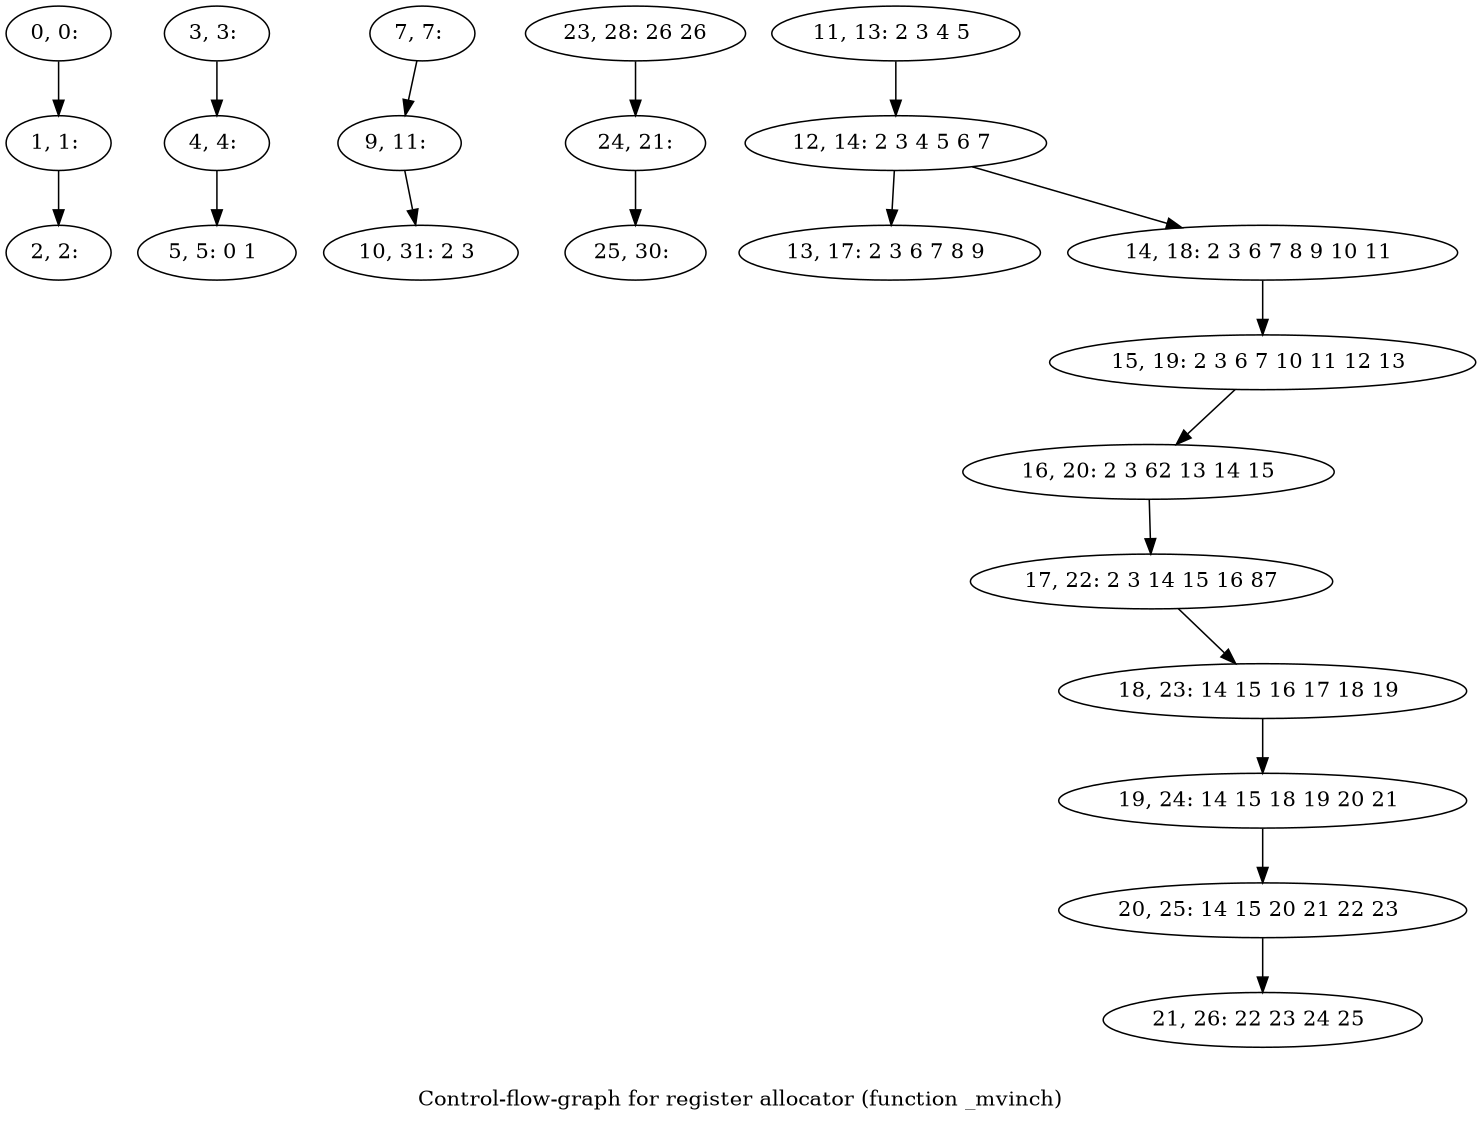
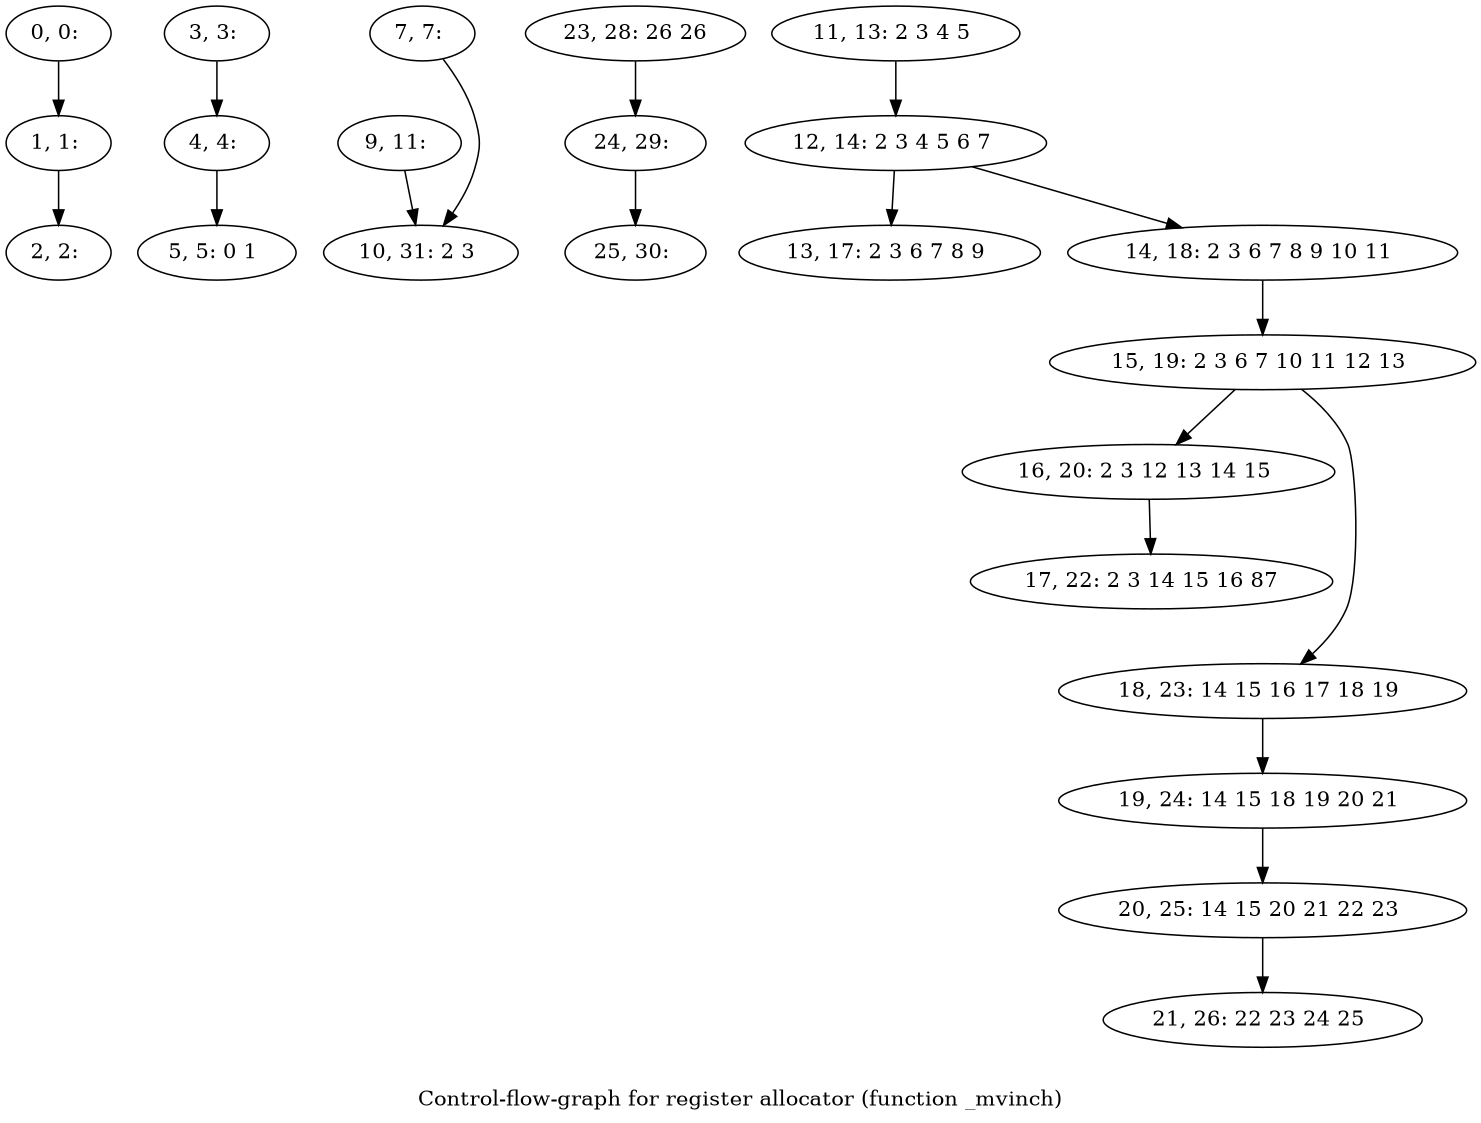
(413, 81) -> (479, 135)
(636, 143) -> (636, 143)
(1149, 472) -> (1149, 472)
(1201, 631) -> (1356, 519)
